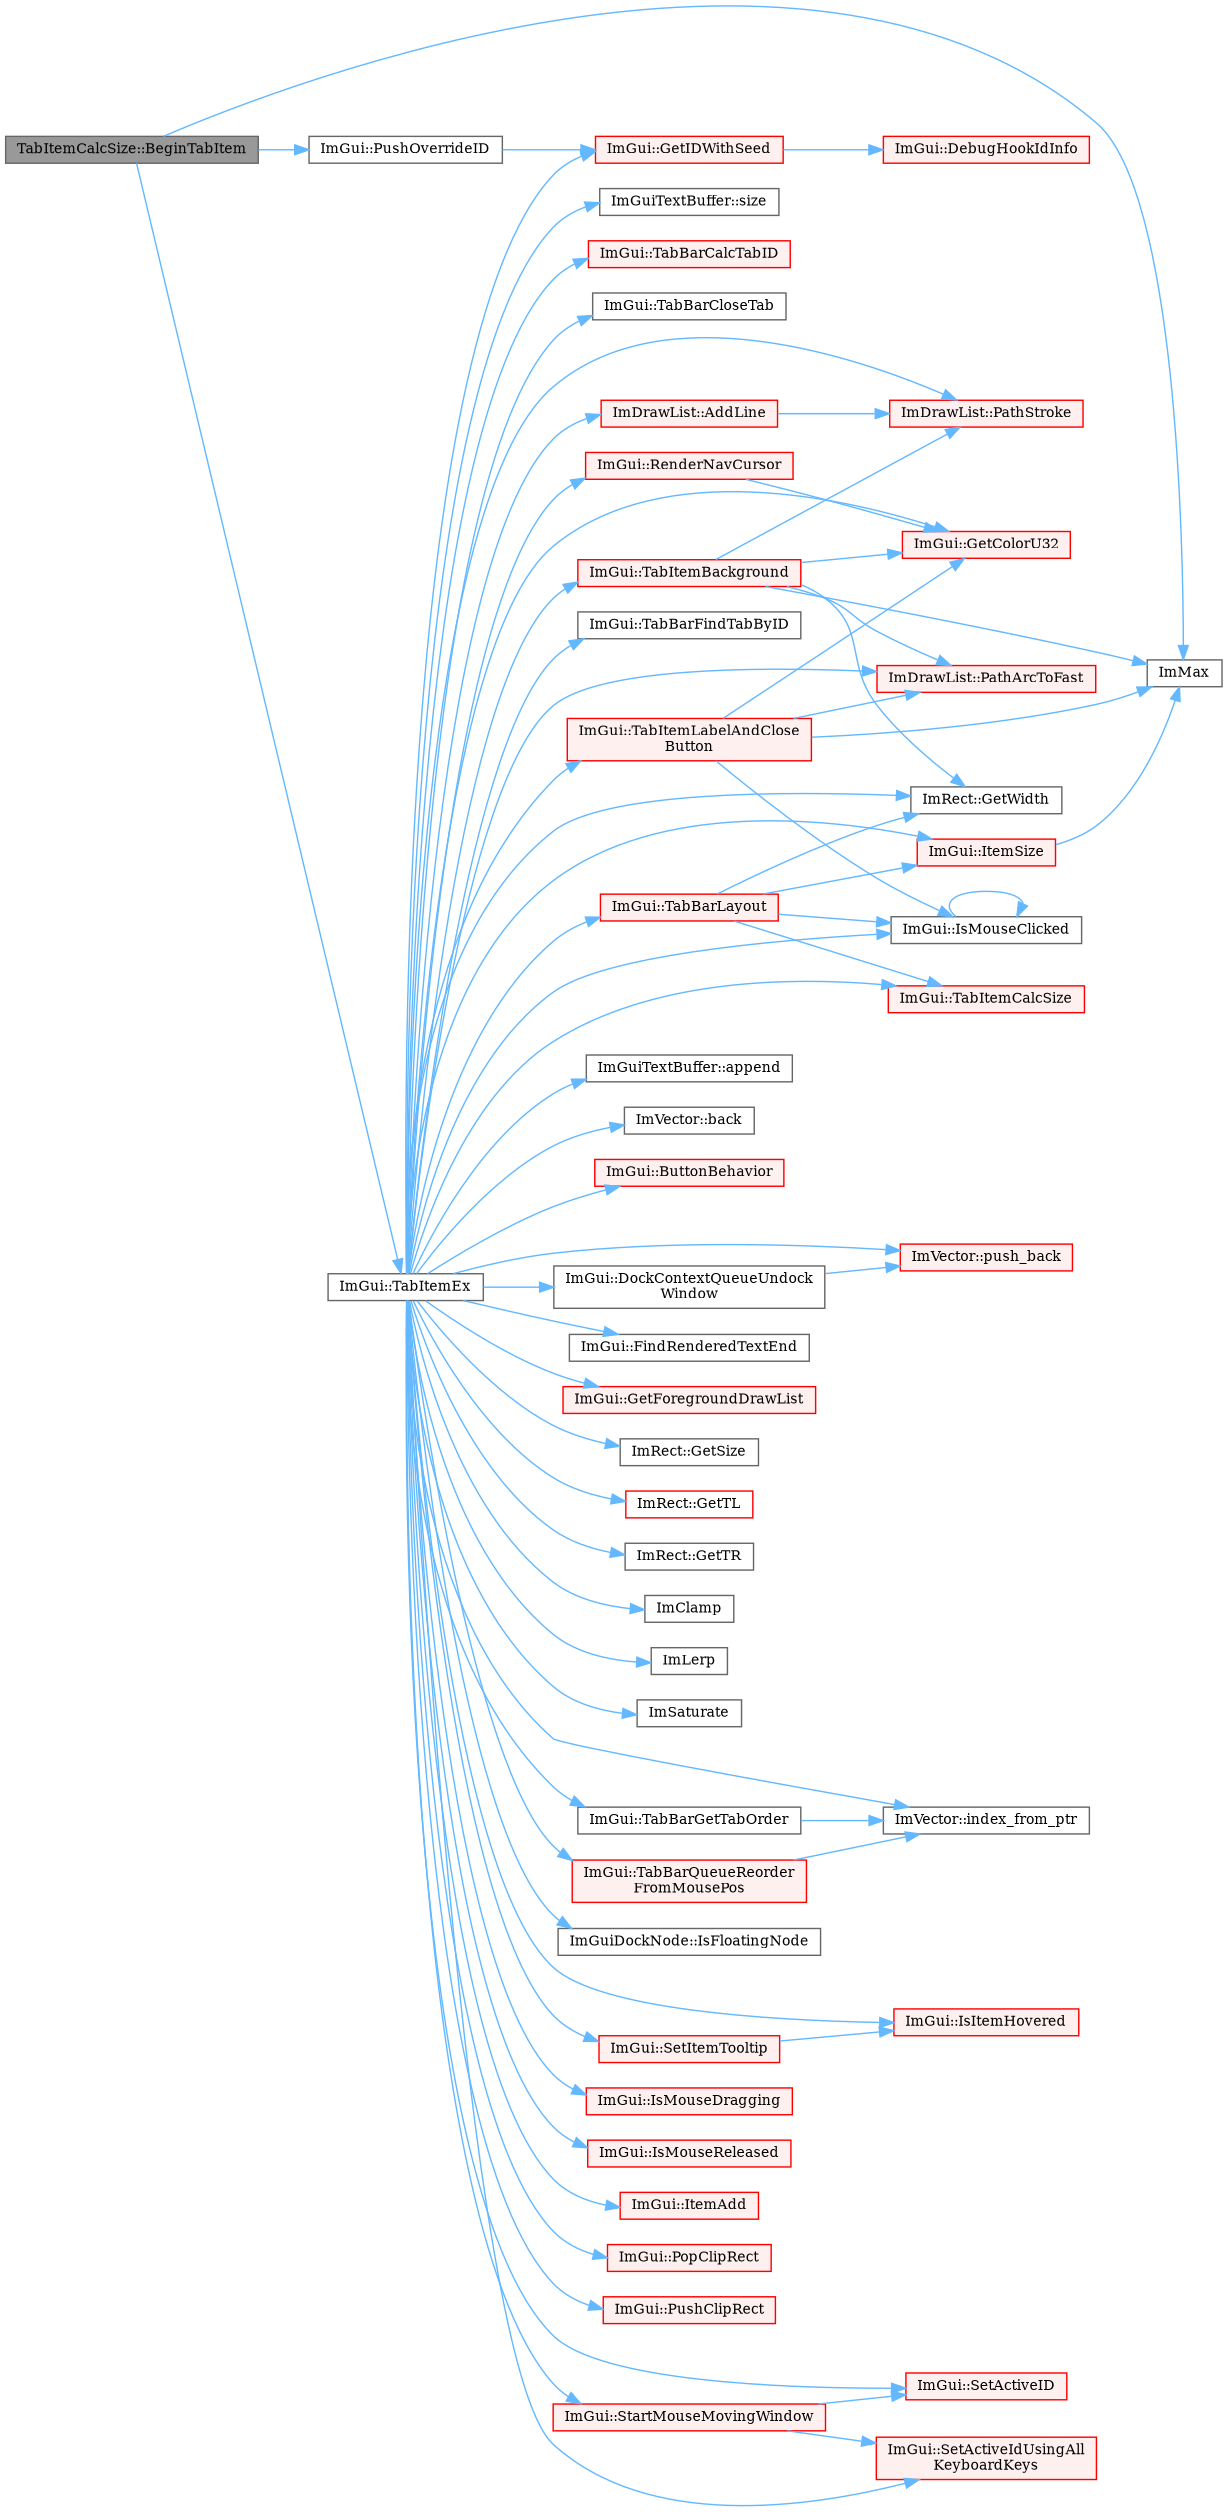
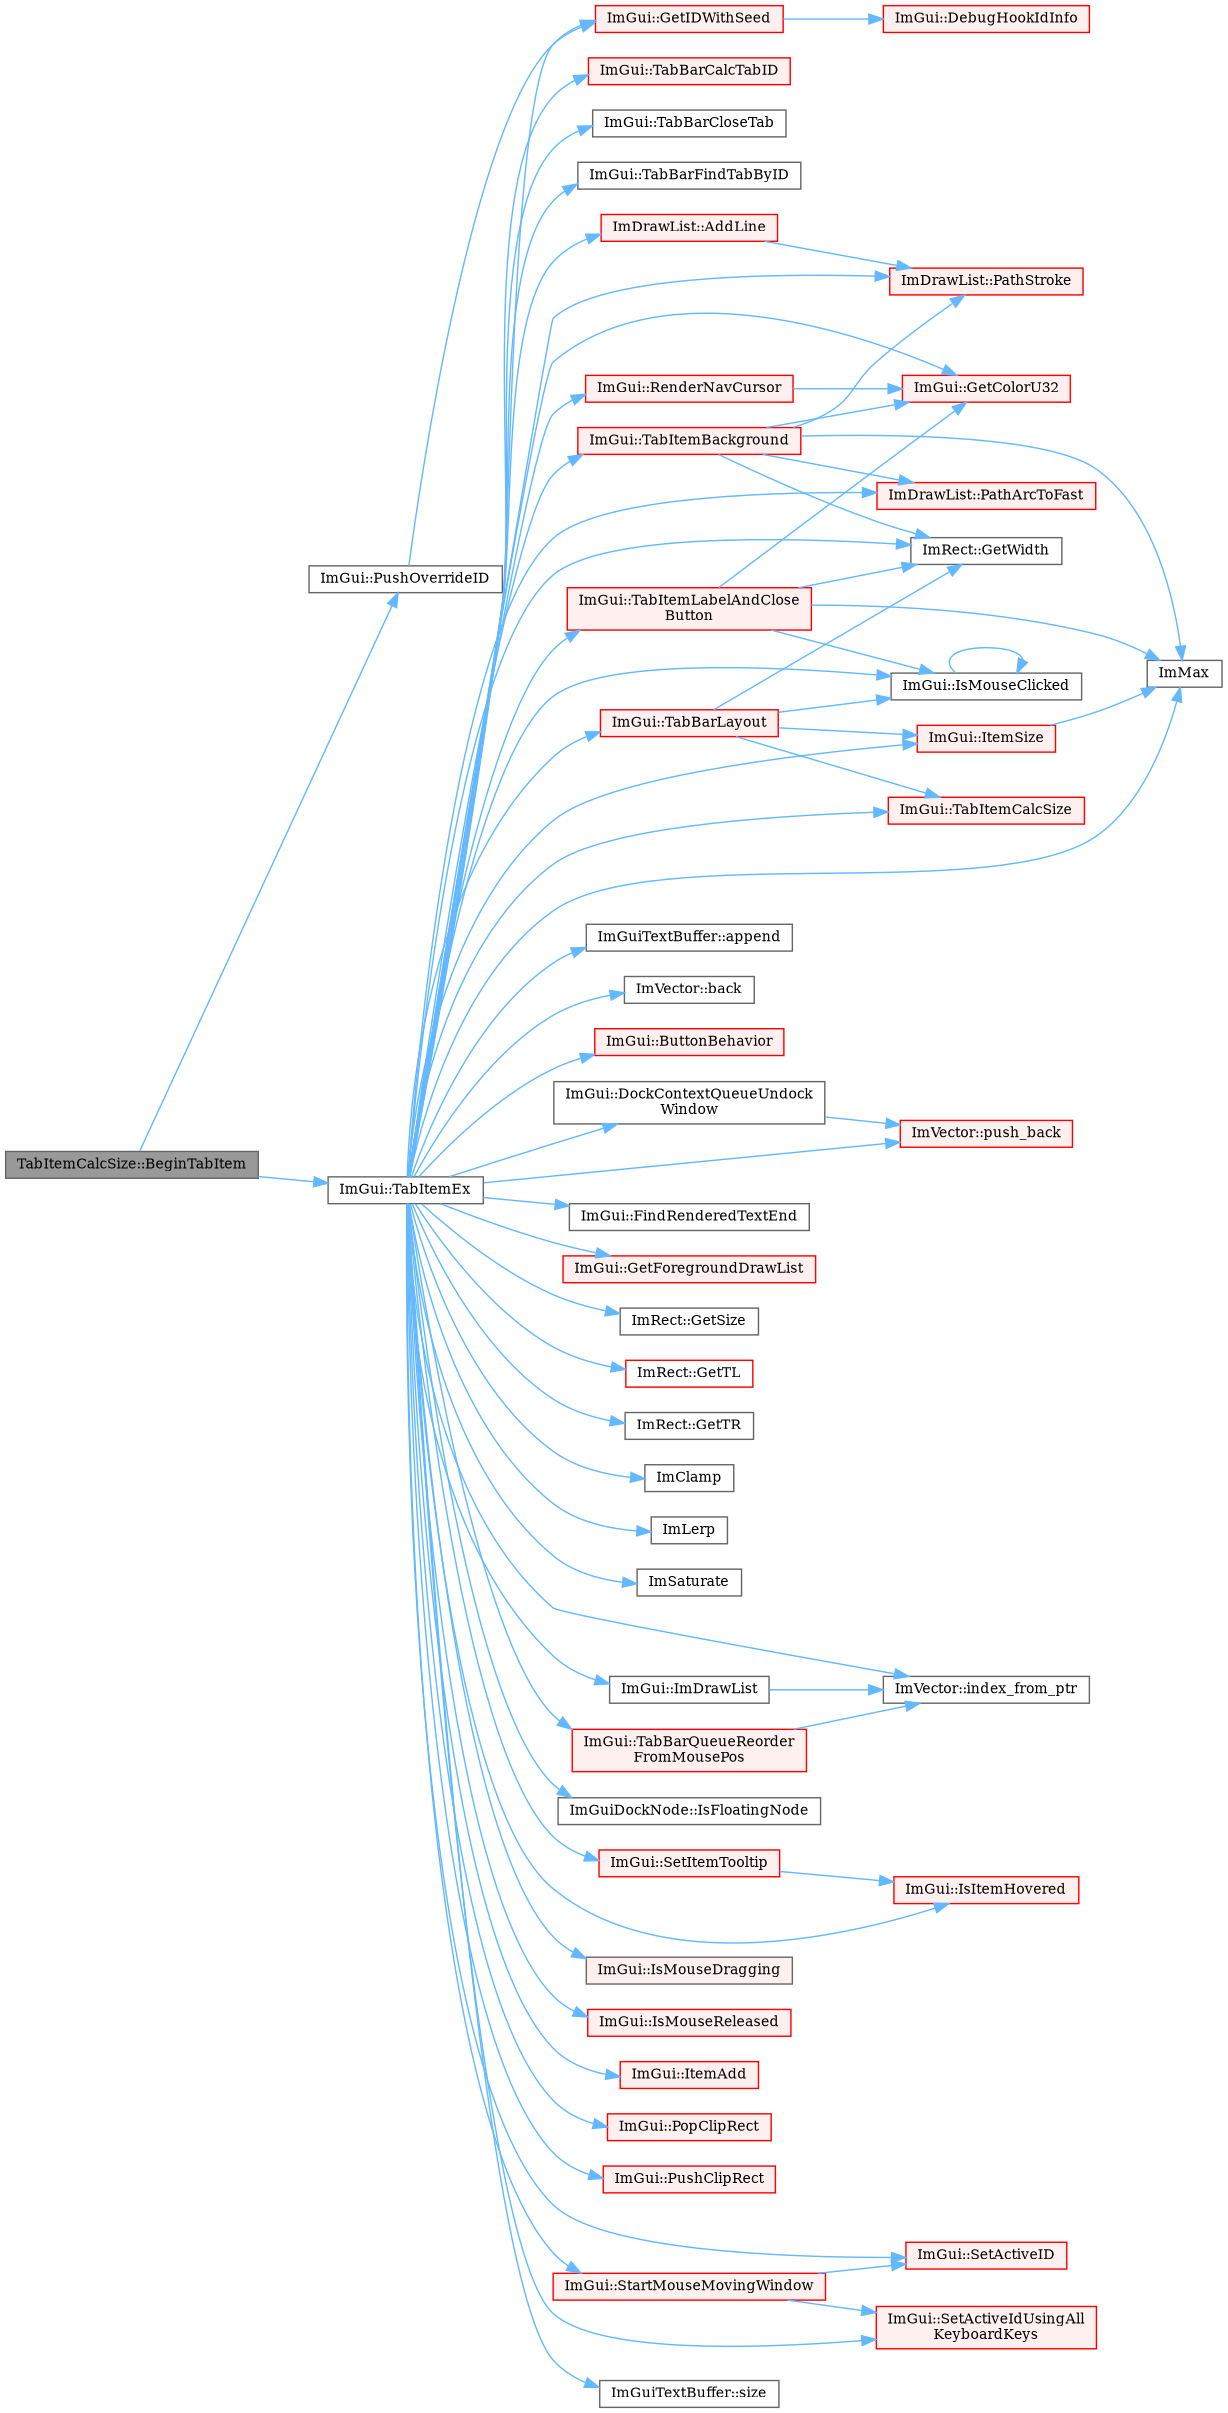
(900, 29) -> (751, 875)
(850, 707) -> (851, 577)
(689, 1820) -> (689, 1690)
(689, 2101) -> (689, 1971)
